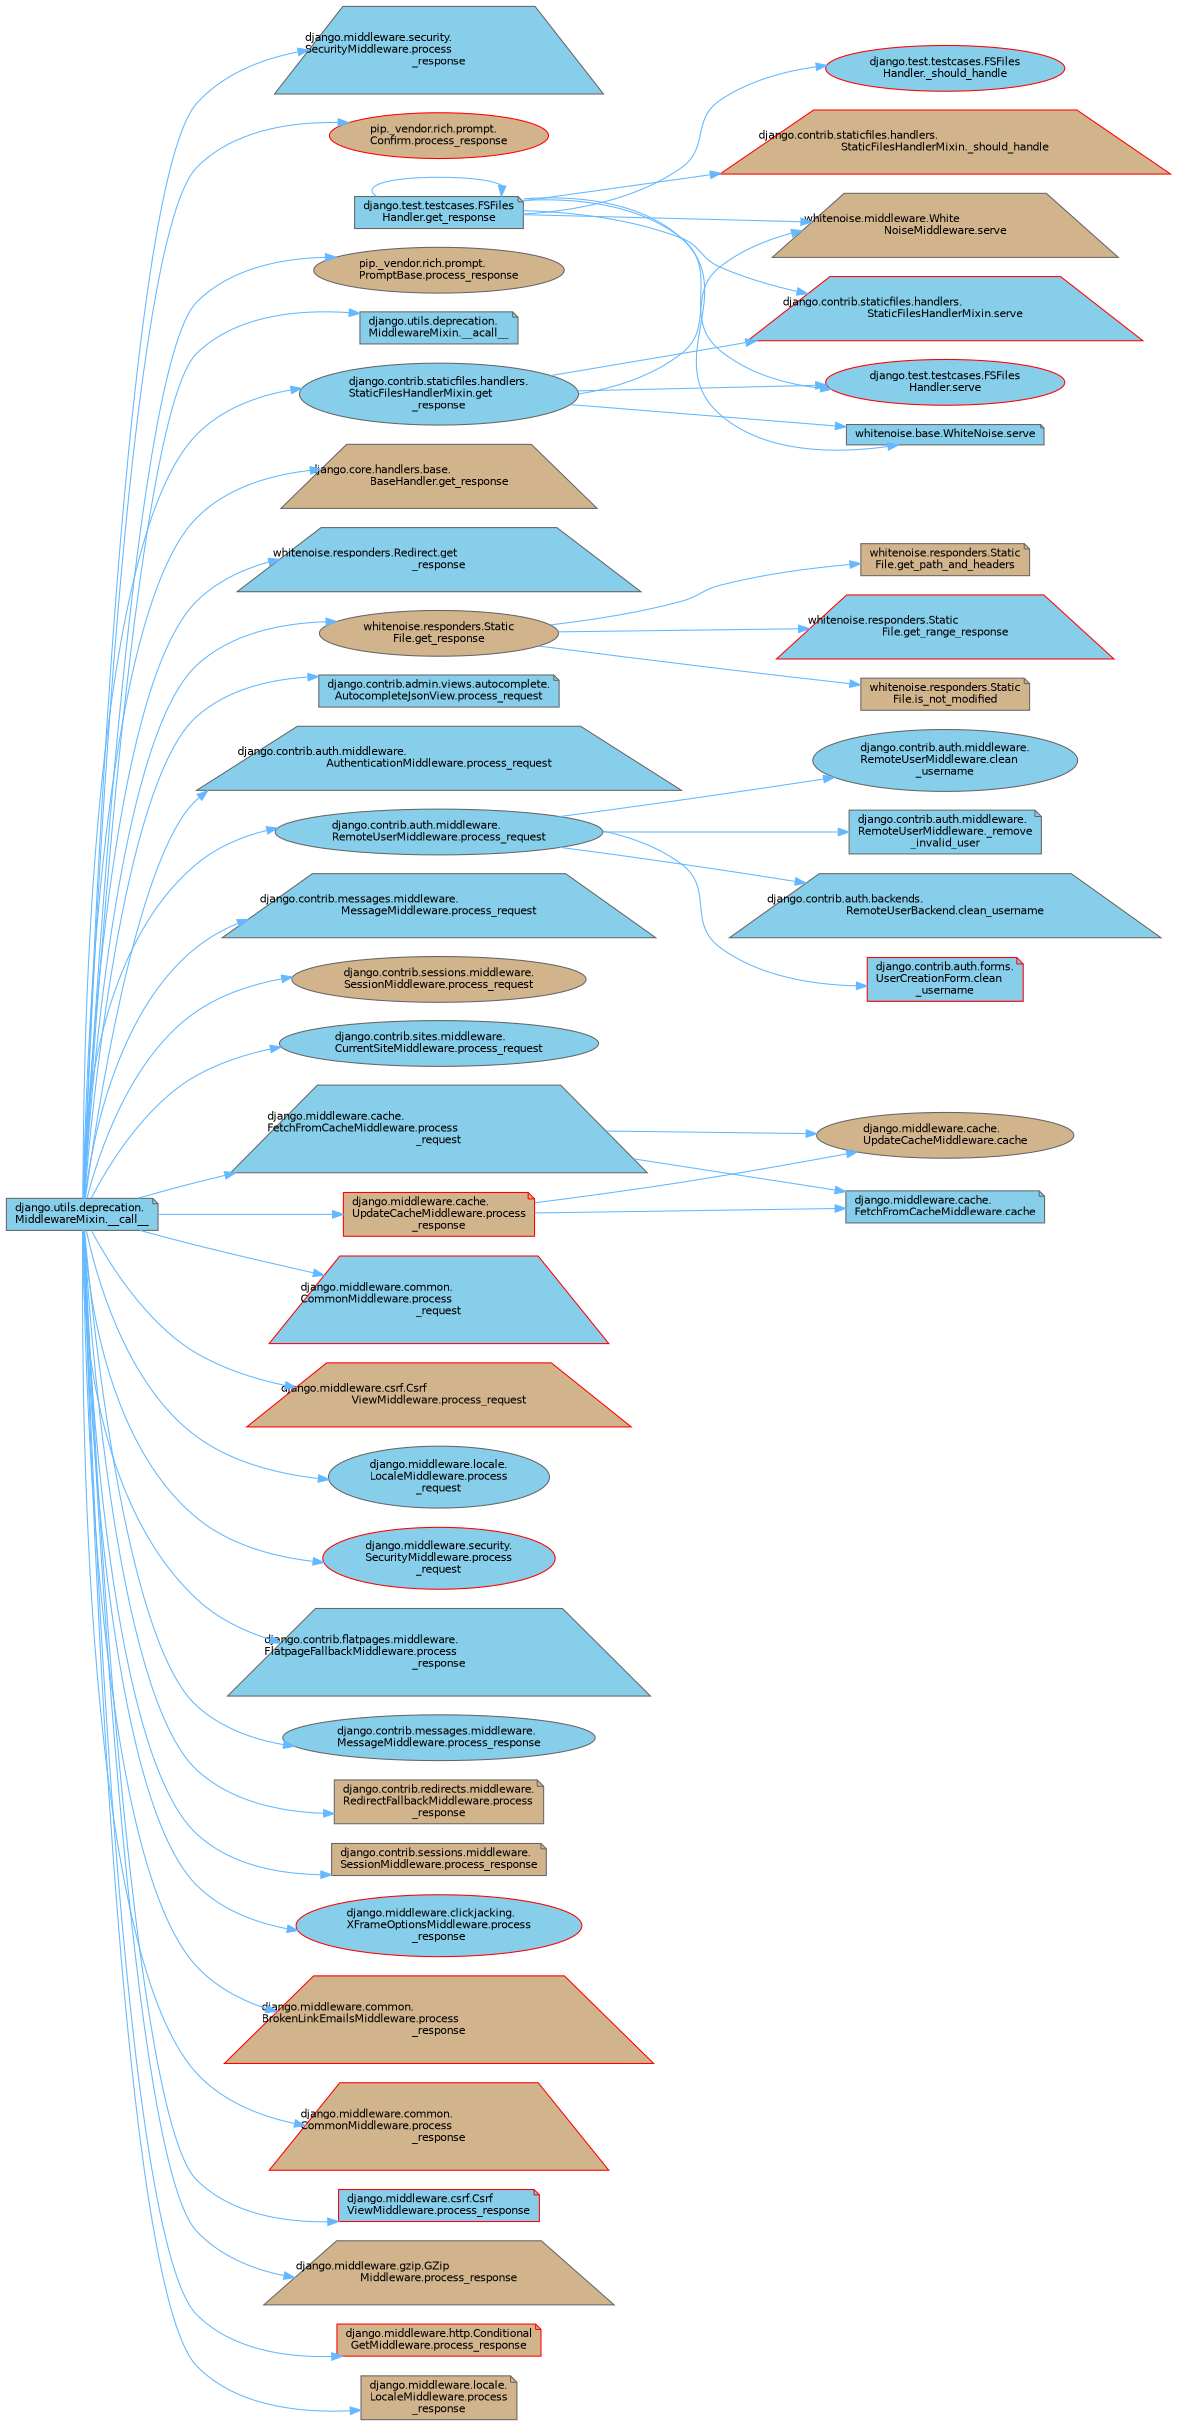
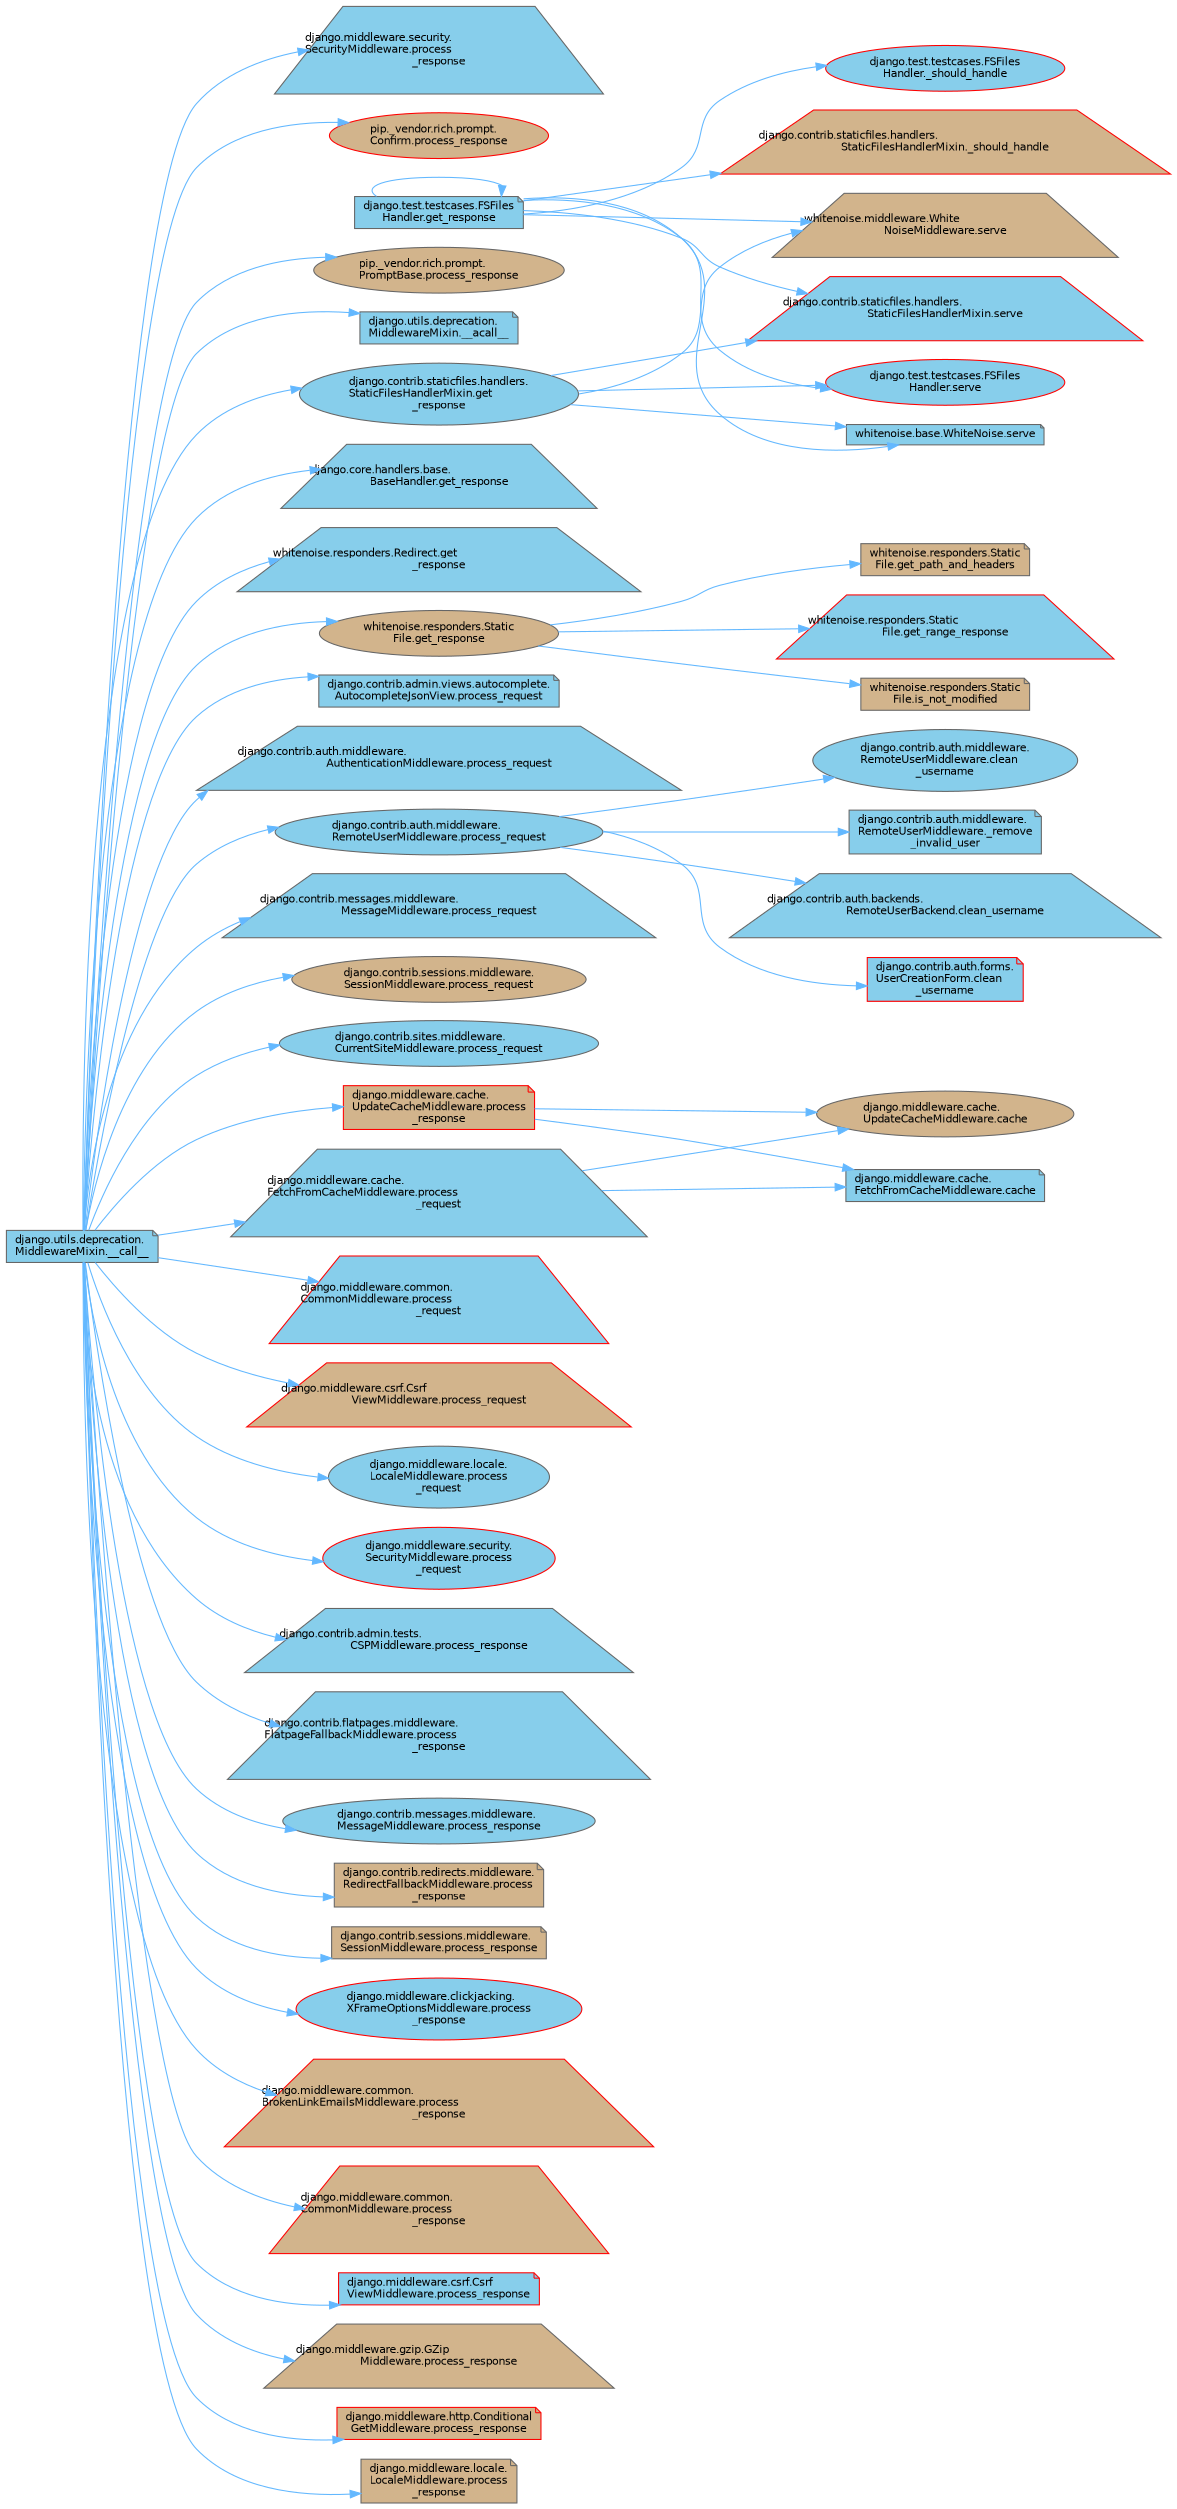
(439, 476) -> (439, 476)
none -> (439, 1641)
